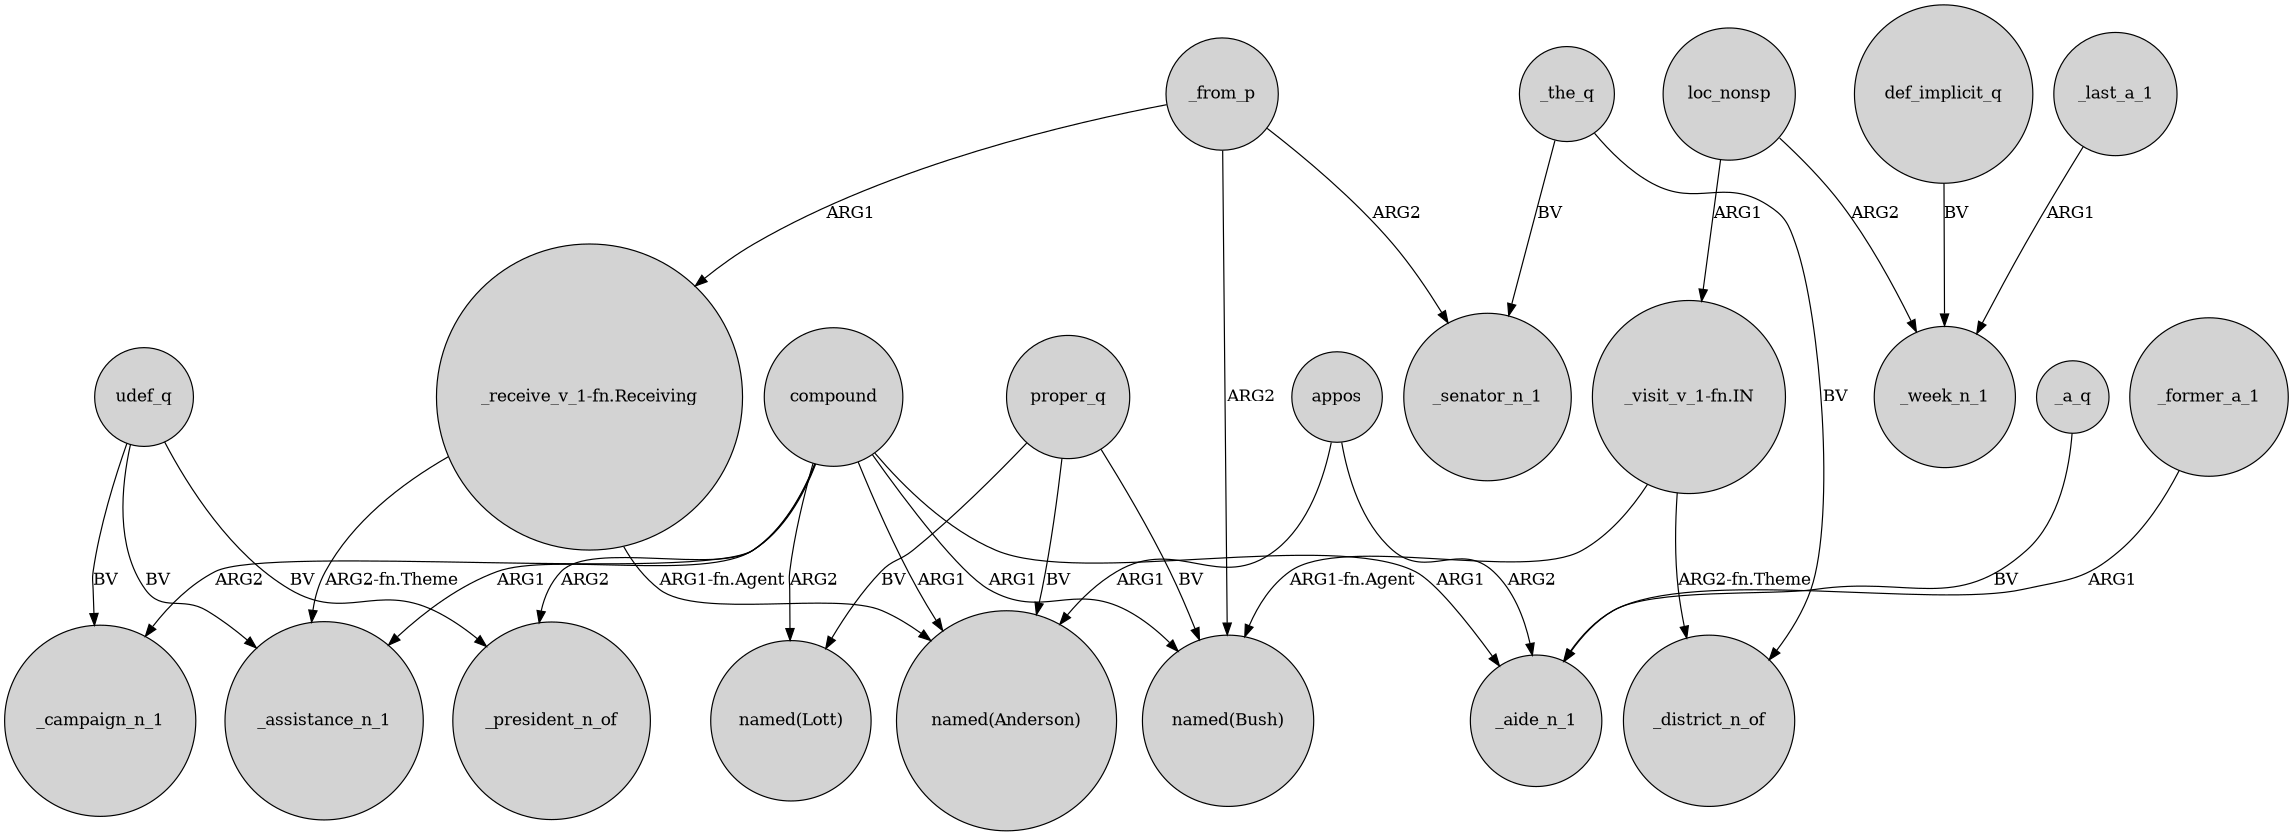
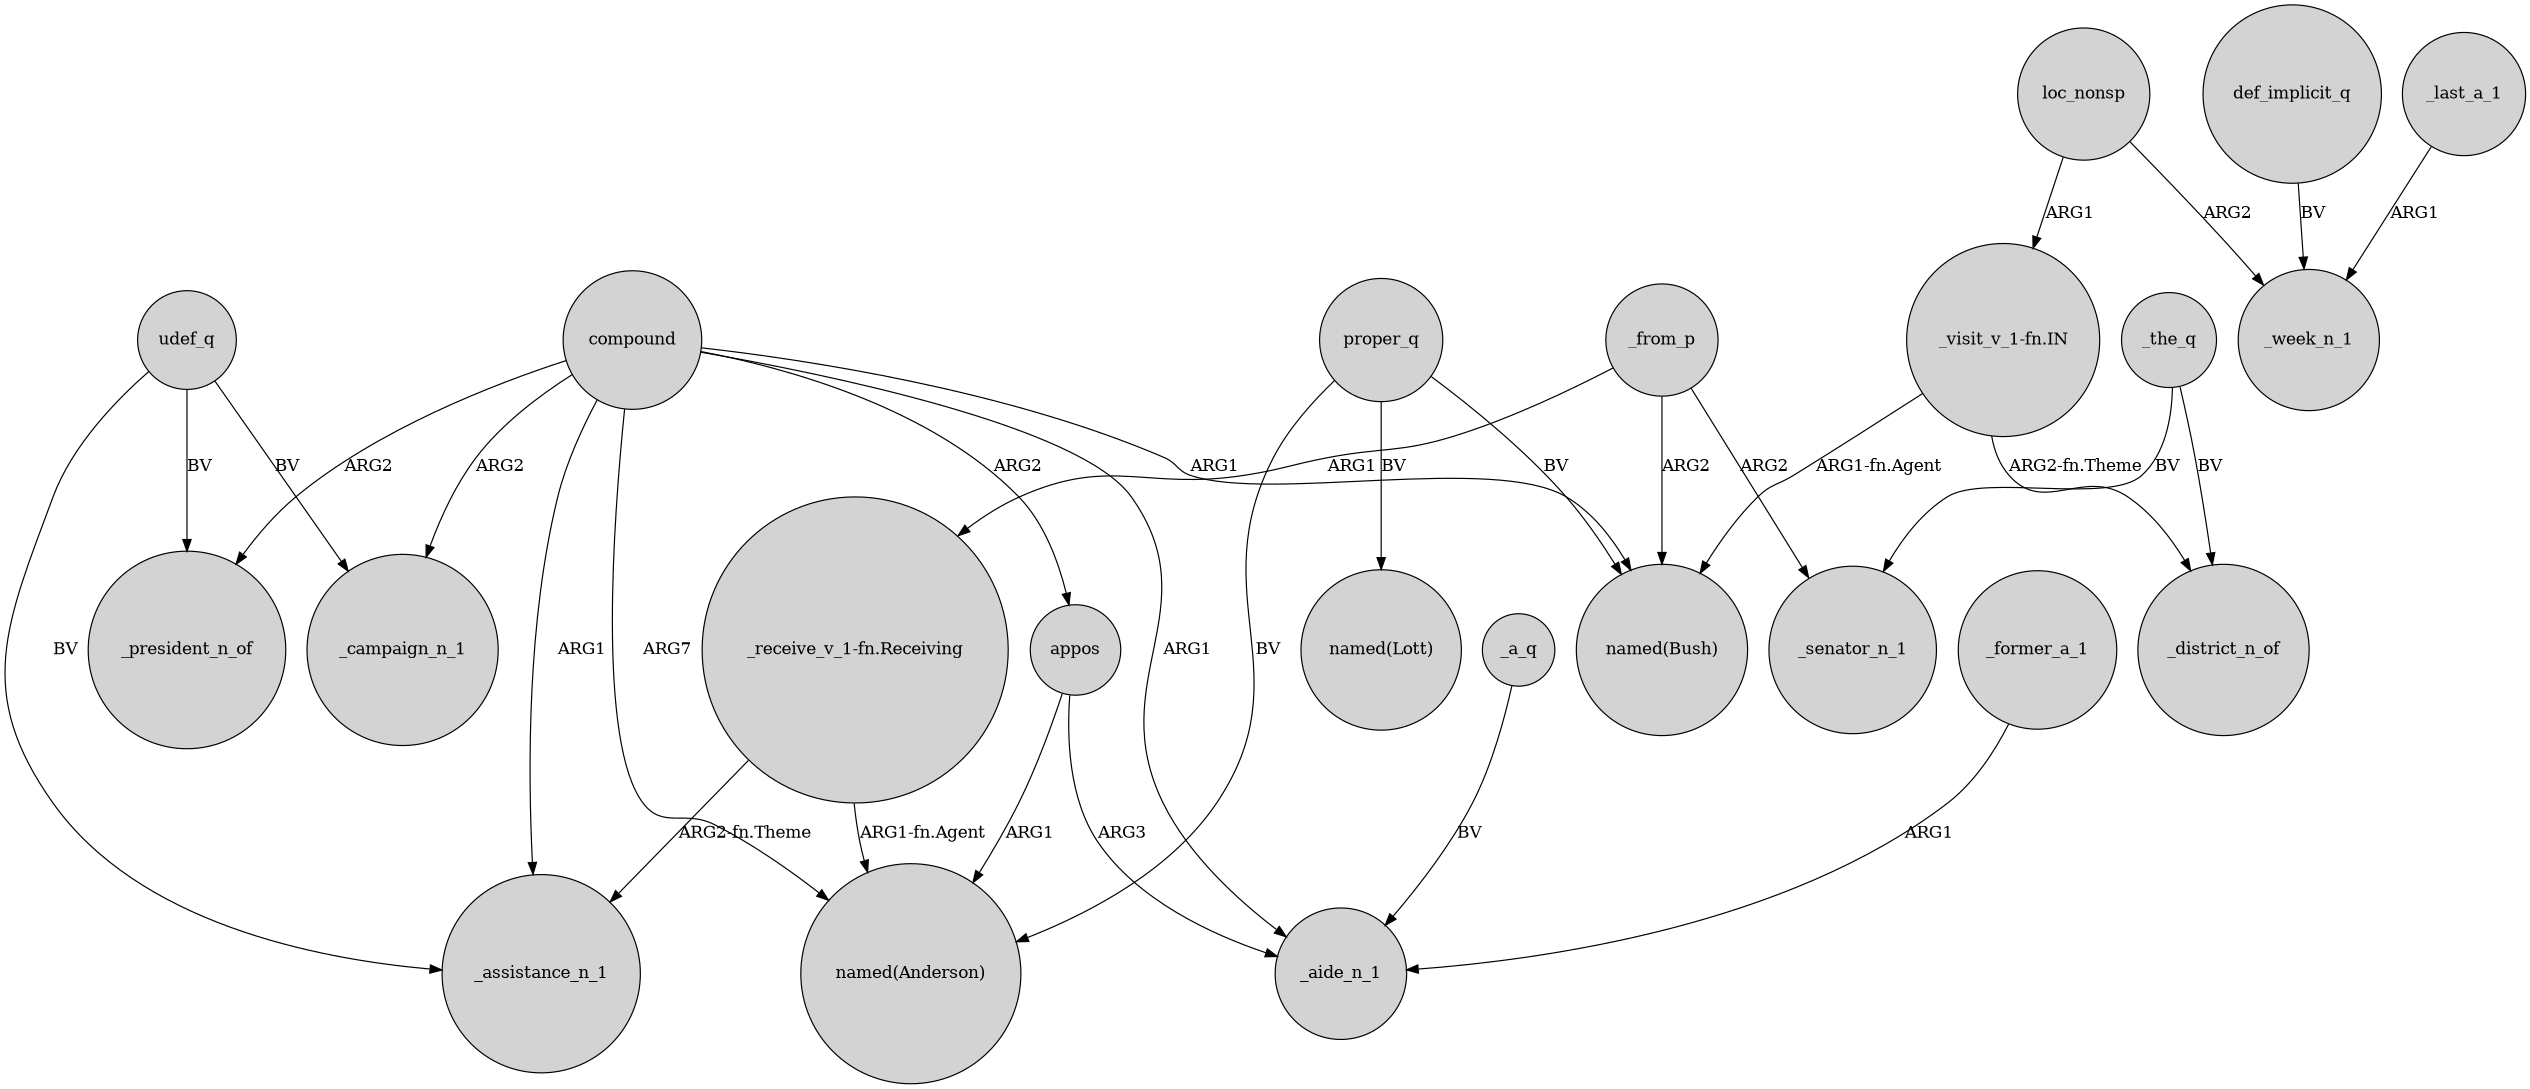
(794, 545) -> (920, 425)
(942, 580) -> (667, 650)
(1532, 580) -> (1122, 833)
